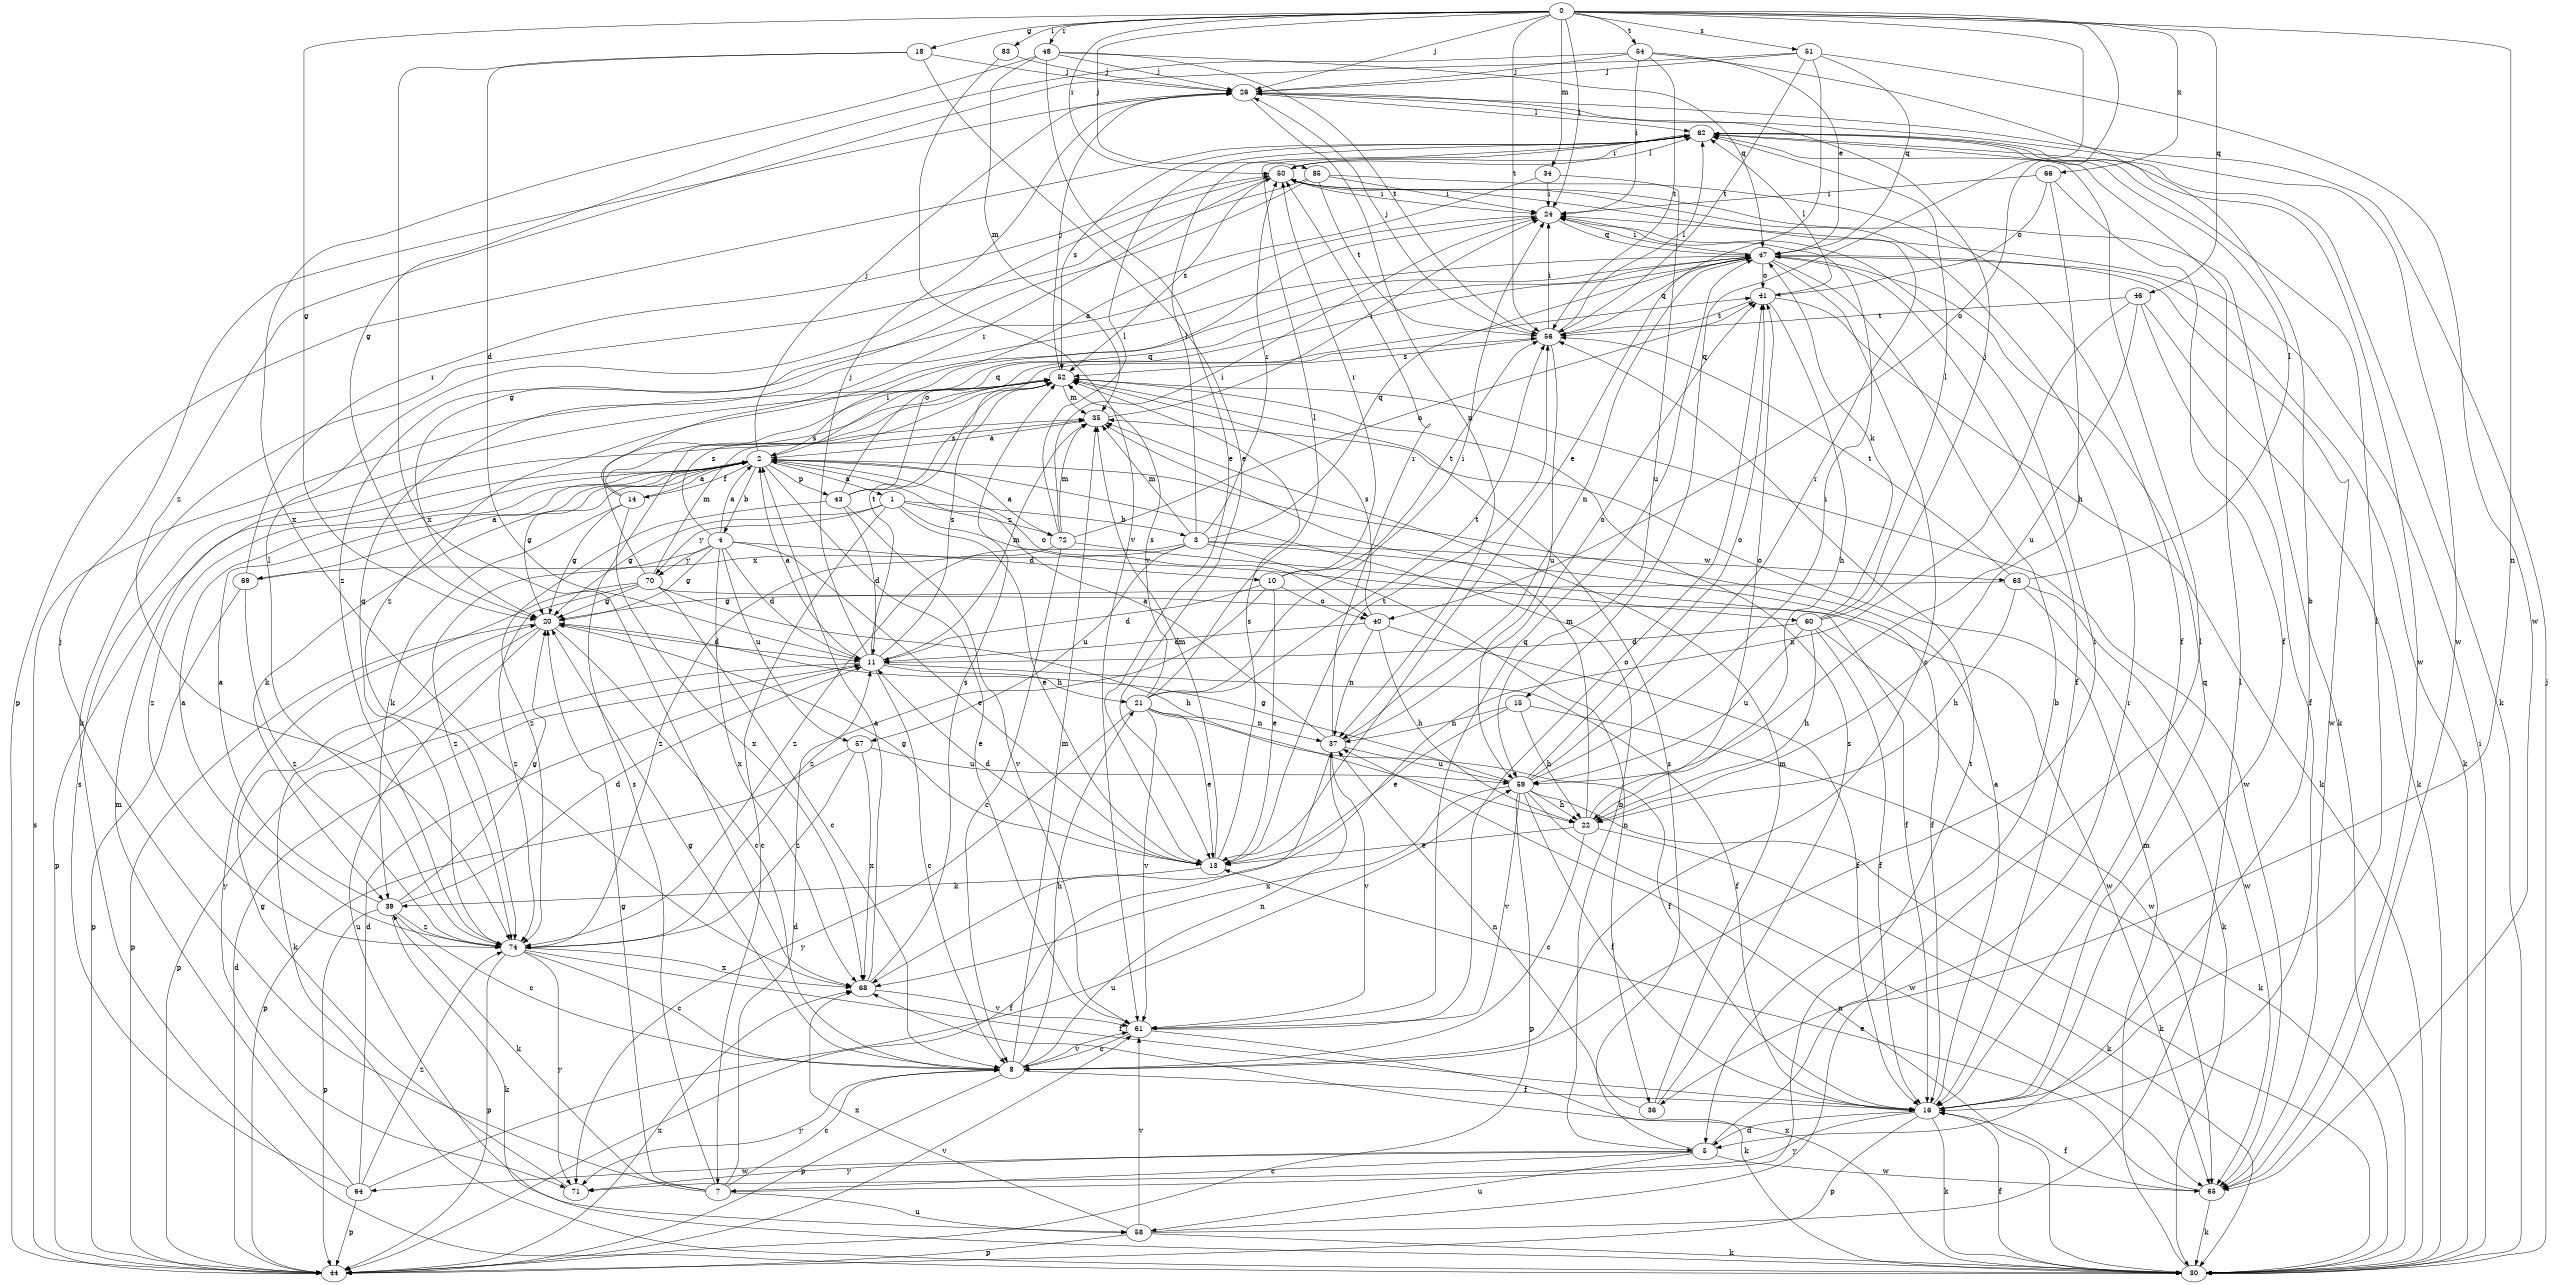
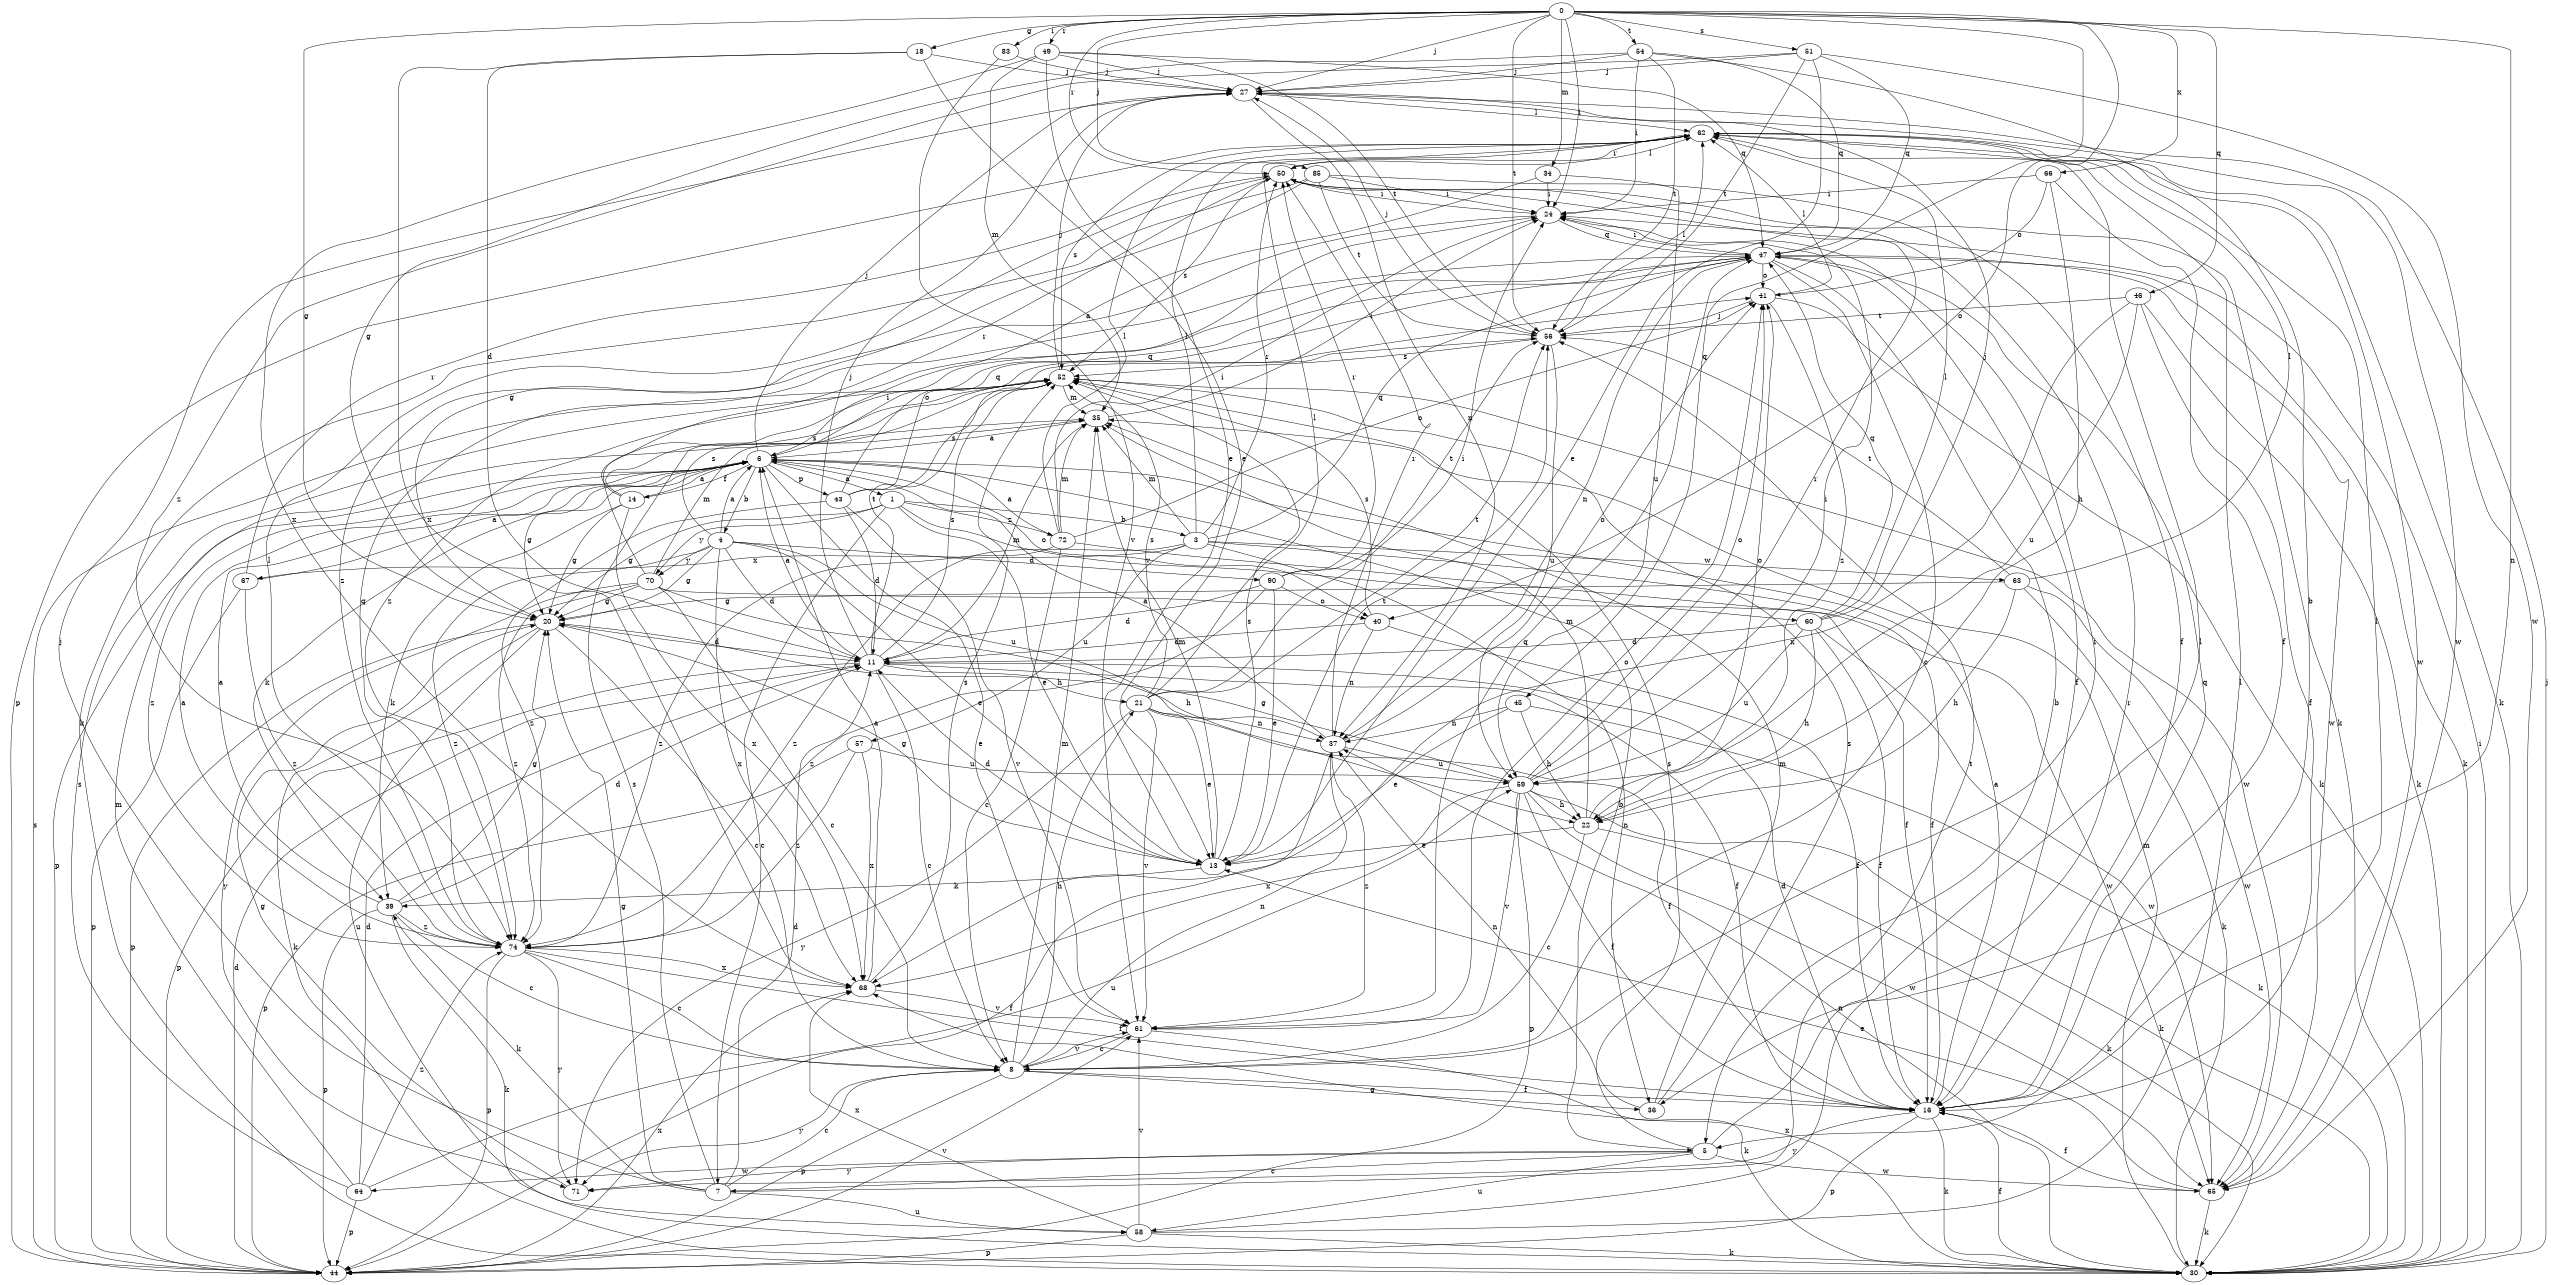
(1047, 52) -> (1047, 52)
(1244, 93) -> (1244, 93)
(1841, 154) -> (1841, 154)
(1549, 276) -> none
(1652, 294) -> none
(1720, 317) -> (1720, 317)
(1872, 439) -> (1872, 439)
(759, 459) -> (759, 459)
(1842, 561) -> (1842, 561)
(245, 581) -> (245, 581)
(1272, 581) -> (1272, 581)
(763, 658) -> (1024, 649)
(1518, 703) -> (1518, 703)
(1444, 755) -> none
(1367, 887) -> (1367, 887)
(732, 916) -> (1329, 1090)
(1814, 1118) -> (1496, 684)
